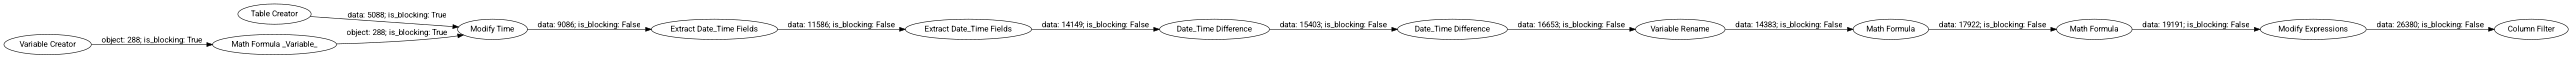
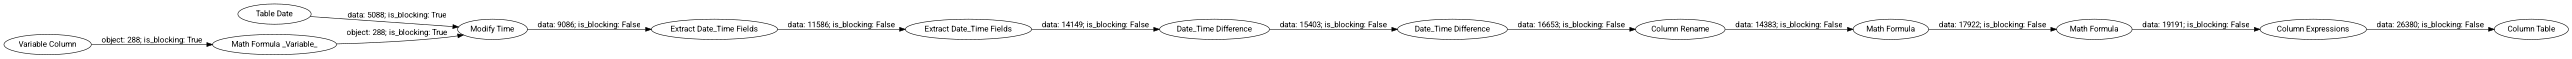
(275, 14) -> (275, 14)
(1680, 29) -> (1680, 29)
(2313, 29) -> (2313, 29)
(2531, 29) -> (2531, 29)
(48, 45) -> (48, 45)
